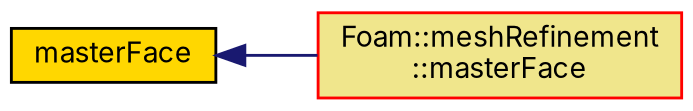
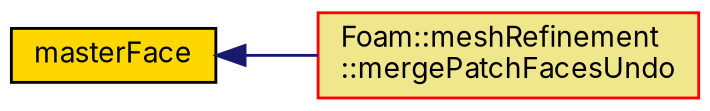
(500, 55) -> (508, 55)
